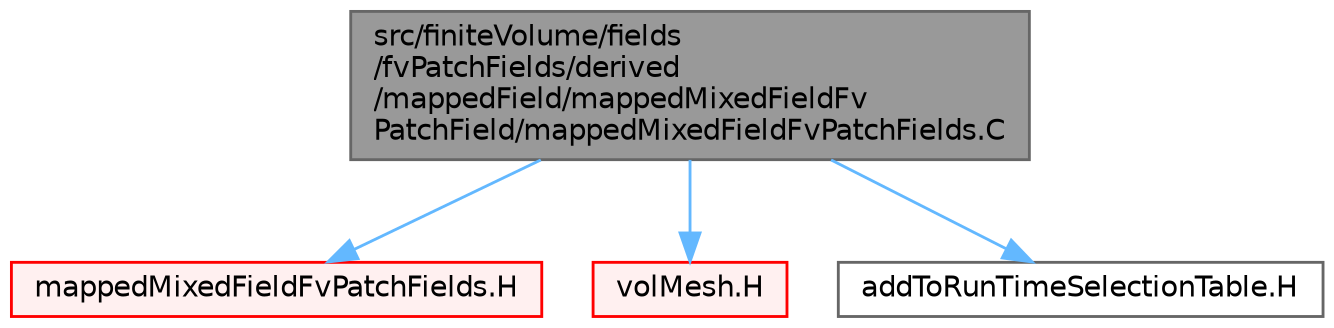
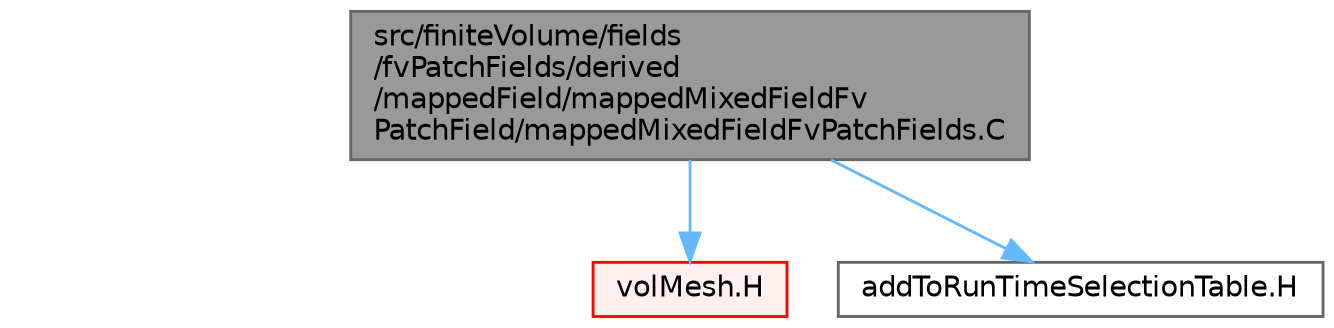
(277, 289) -> none
